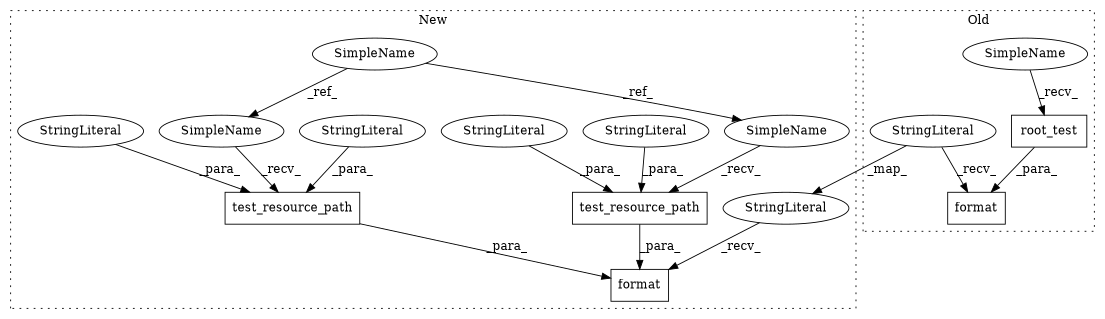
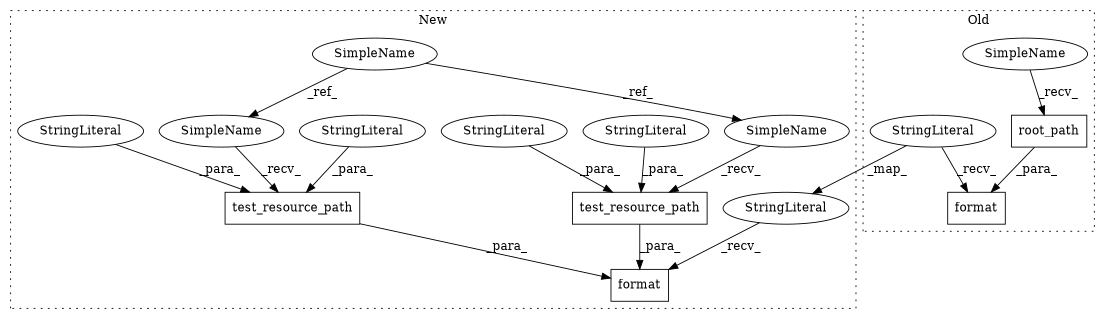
(1049, 131) -> (1049, 131)
